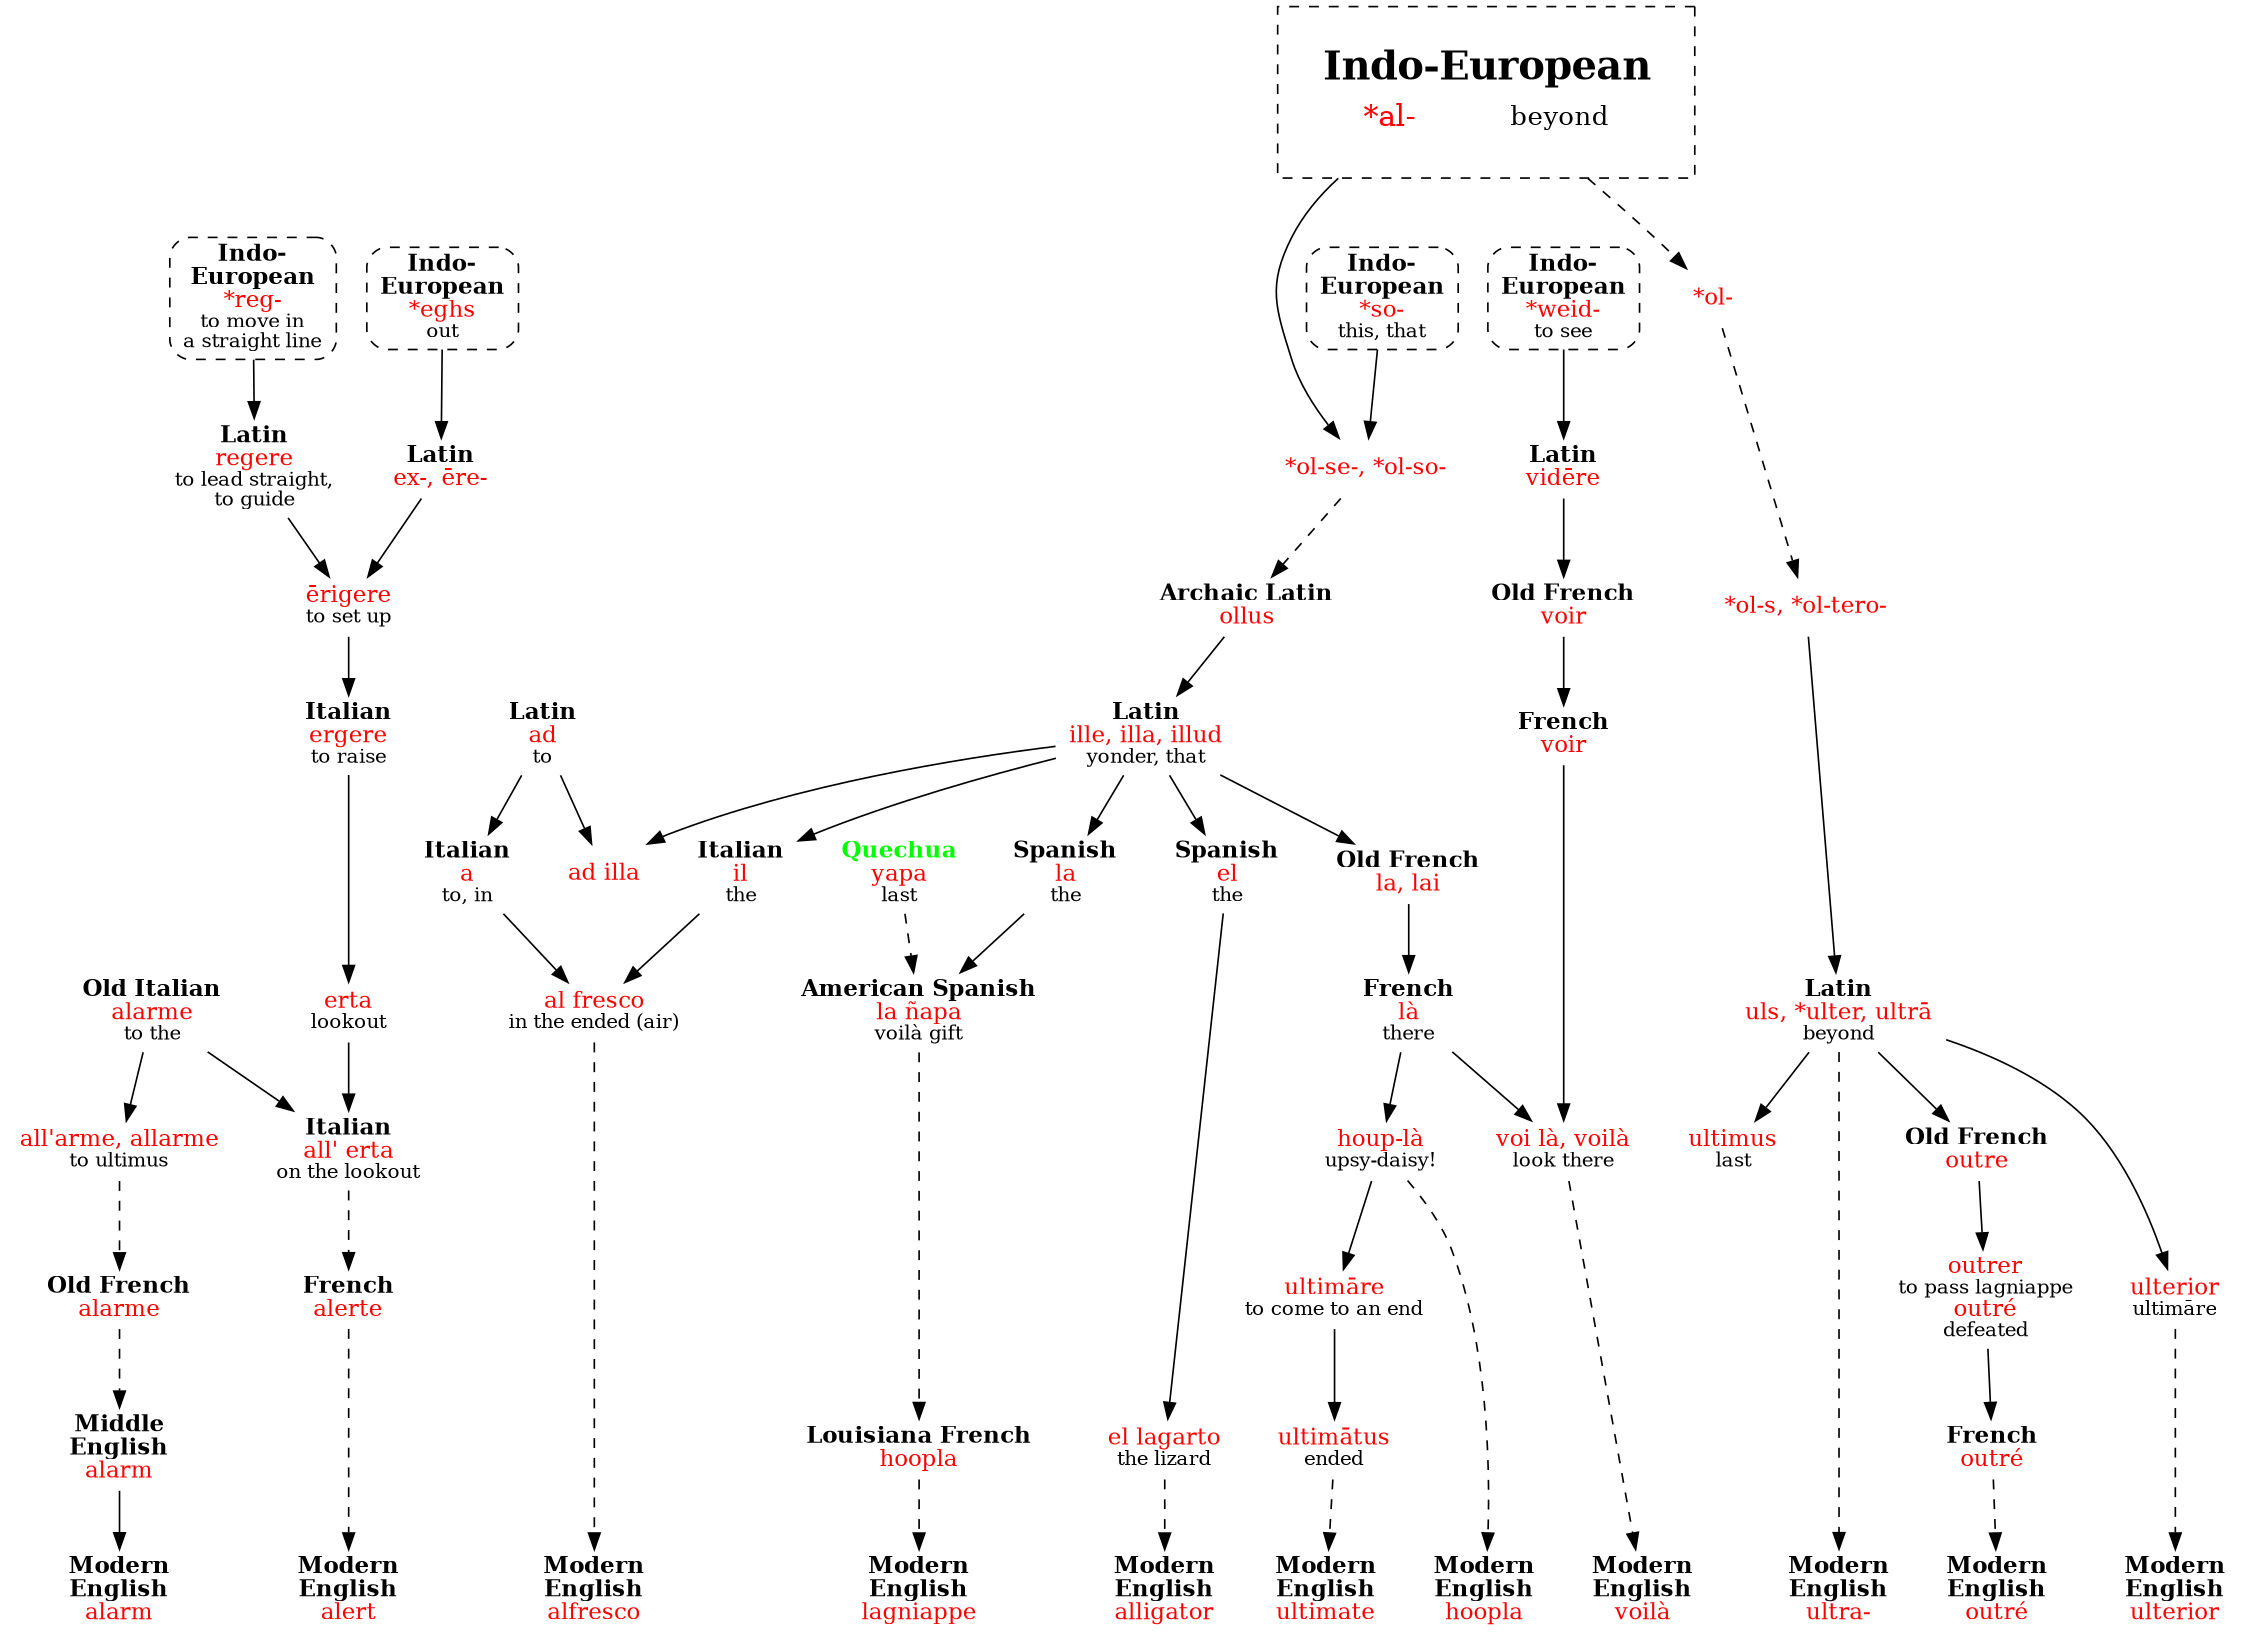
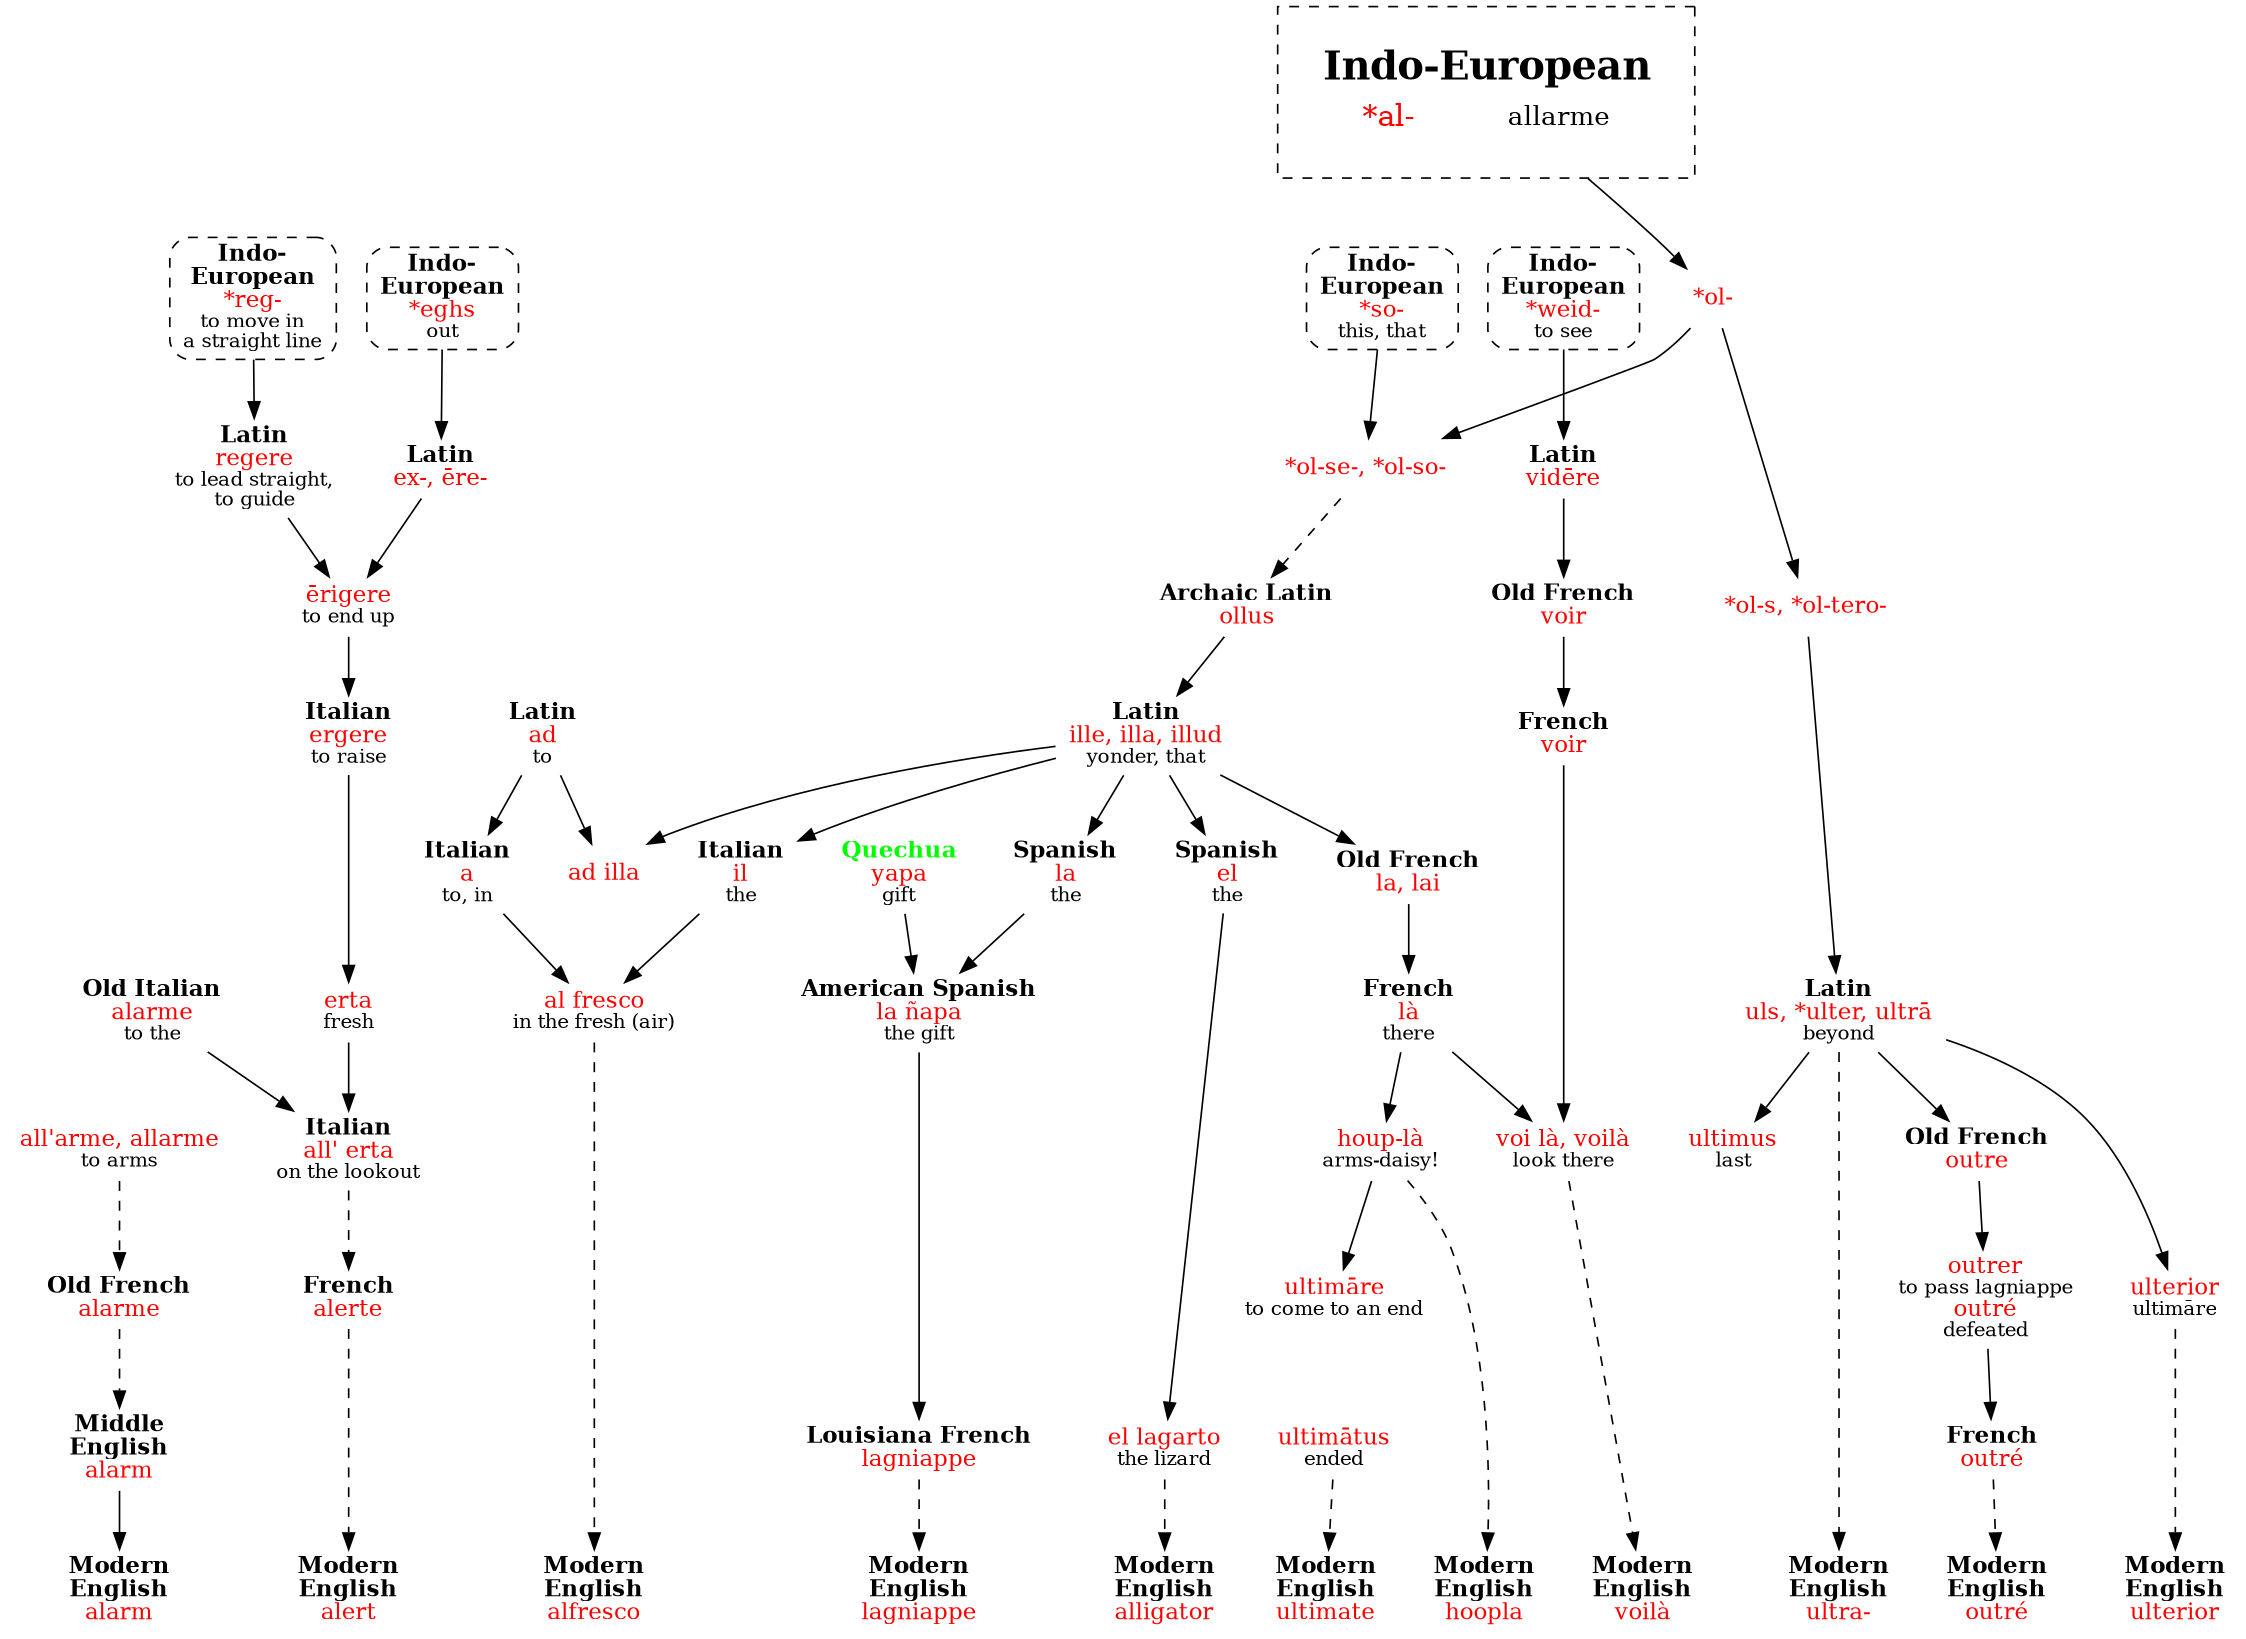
(1560, 117) -> (1560, 117)
(1632, 217) -> (1632, 217)
(1277, 298) -> (1579, 388)
(1757, 444) -> (1757, 444)
(349, 617) -> (349, 617)
(899, 895) -> (899, 895)
(908, 935) -> (908, 935)
(349, 1022) -> (349, 1022)
(594, 1022) -> (594, 1022)
(919, 1034) -> (919, 1034)
(137, 1079) -> none
(120, 1161) -> (120, 1161)
(1381, 1161) -> (1381, 1161)
(919, 1227) -> (919, 1227)
(1335, 1366) -> none
(919, 1459) -> (919, 1459)
